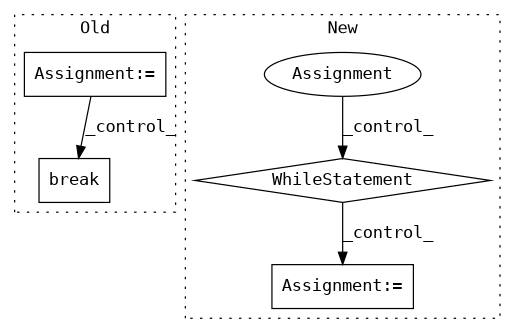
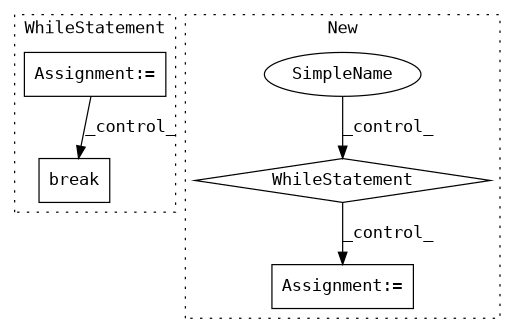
(95, 29) -> (95, 29)
(343, 74) -> (343, 74)
